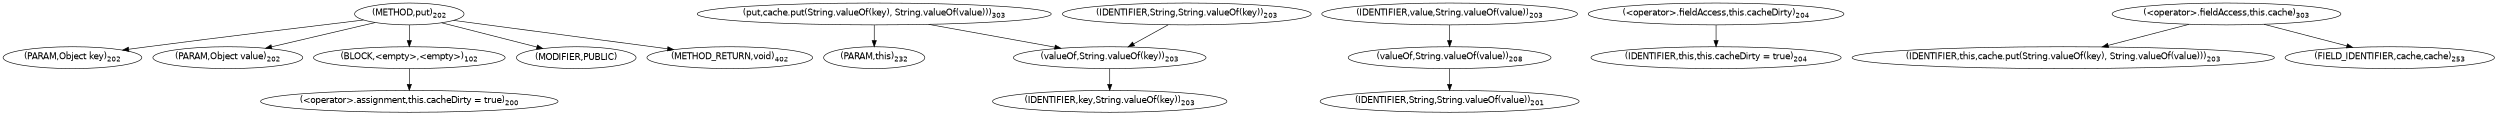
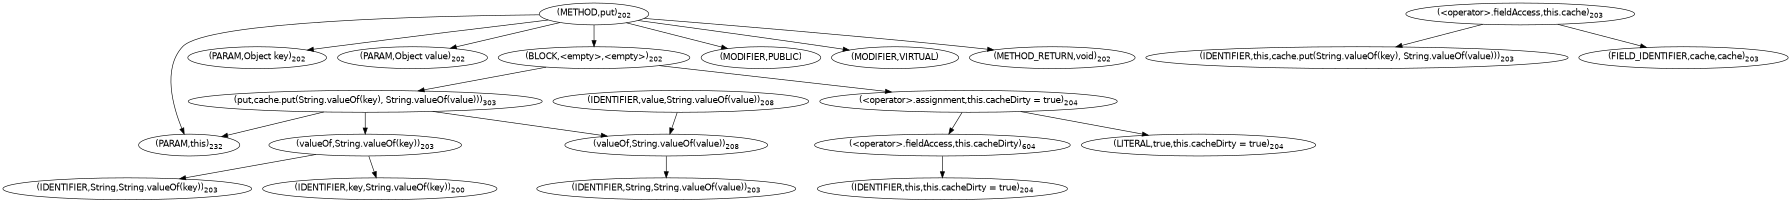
(1536, 13) -> (767, 100)
(1803, 13) -> (1029, 144)
(2303, 13) -> (1596, 13)
none -> (316, 23)
(1151, 34) -> (251, 166)
(471, 57) -> (656, 57)
(782, 57) -> (1104, 57)
(2458, 57) -> (1752, 57)
none -> (895, 58)
none -> (485, 78)
(512, 100) -> (1071, 100)
(1188, 100) -> (458, 188)
(1537, 100) -> (754, 188)
none -> (957, 121)
none -> (517, 123)
none -> (1199, 145)
